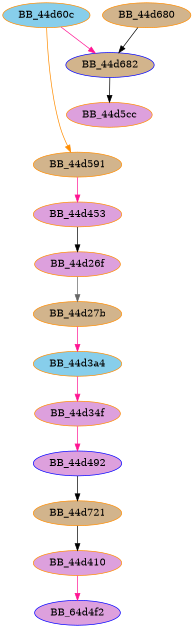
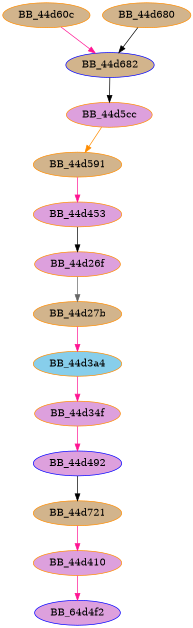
(46, 15) -> (46, 15)
(52, 88) -> (95, 137)
(77, 535) -> (77, 535)
